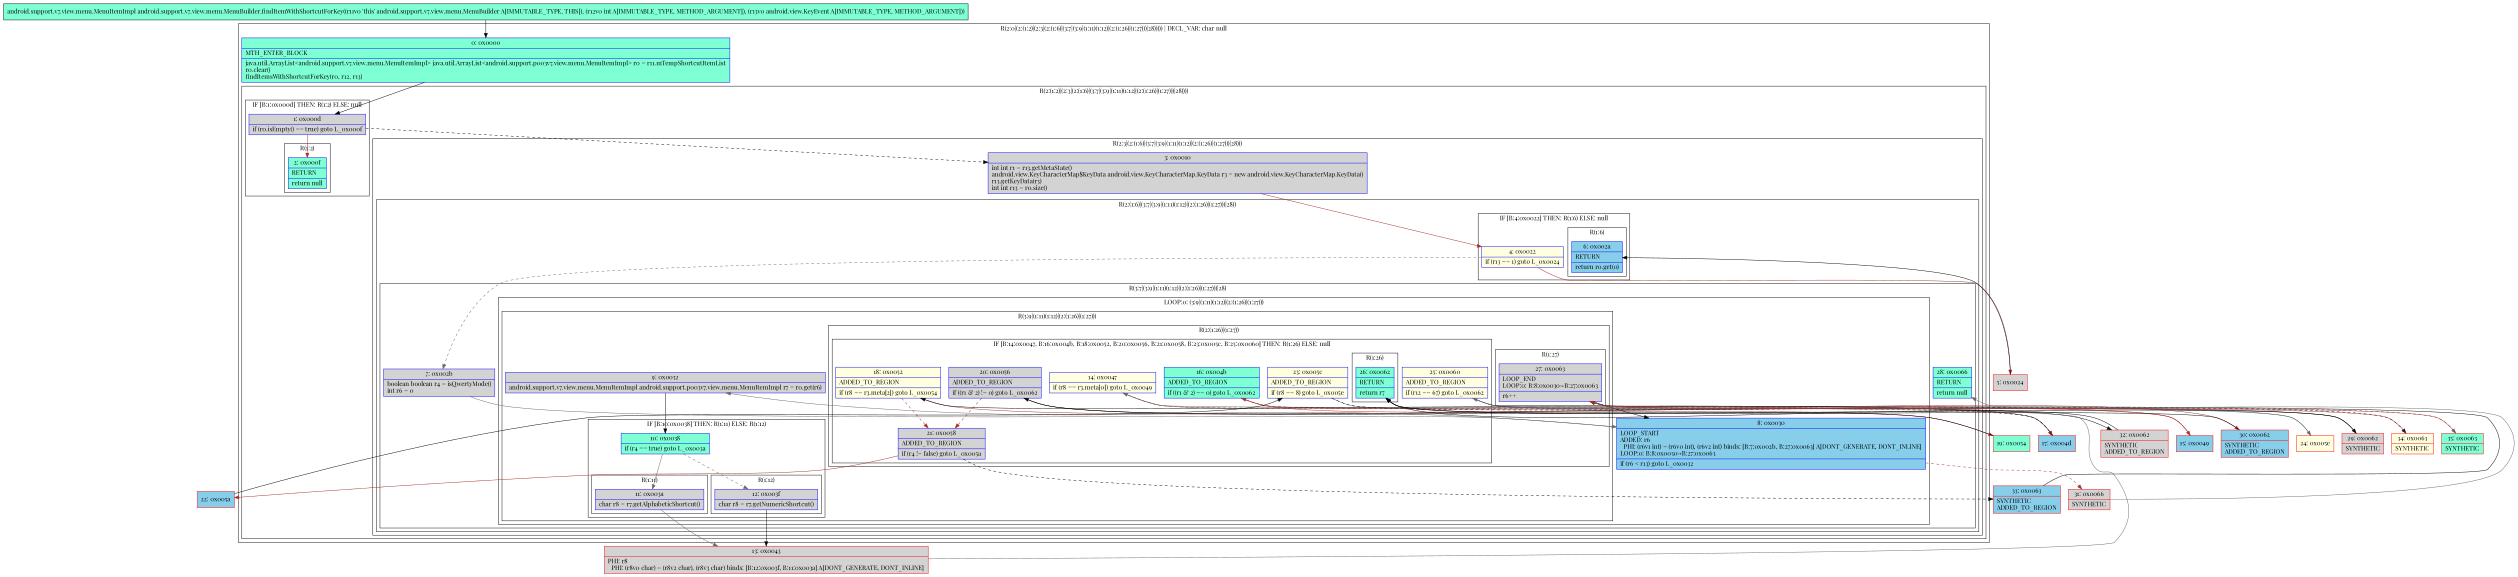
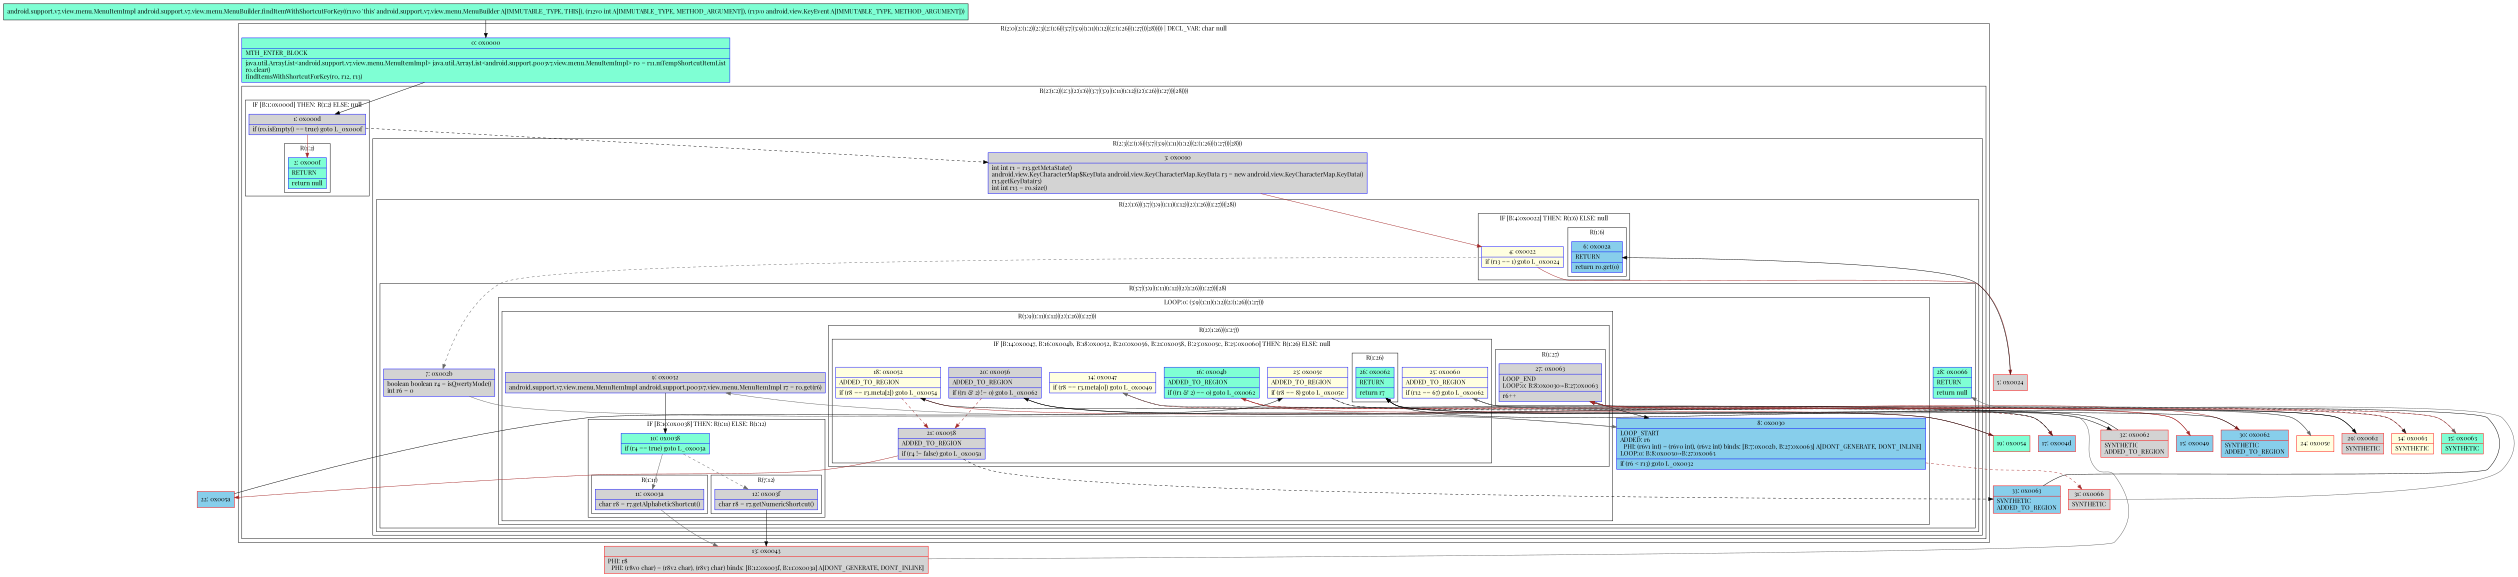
(766, 480) -> (766, 480)
